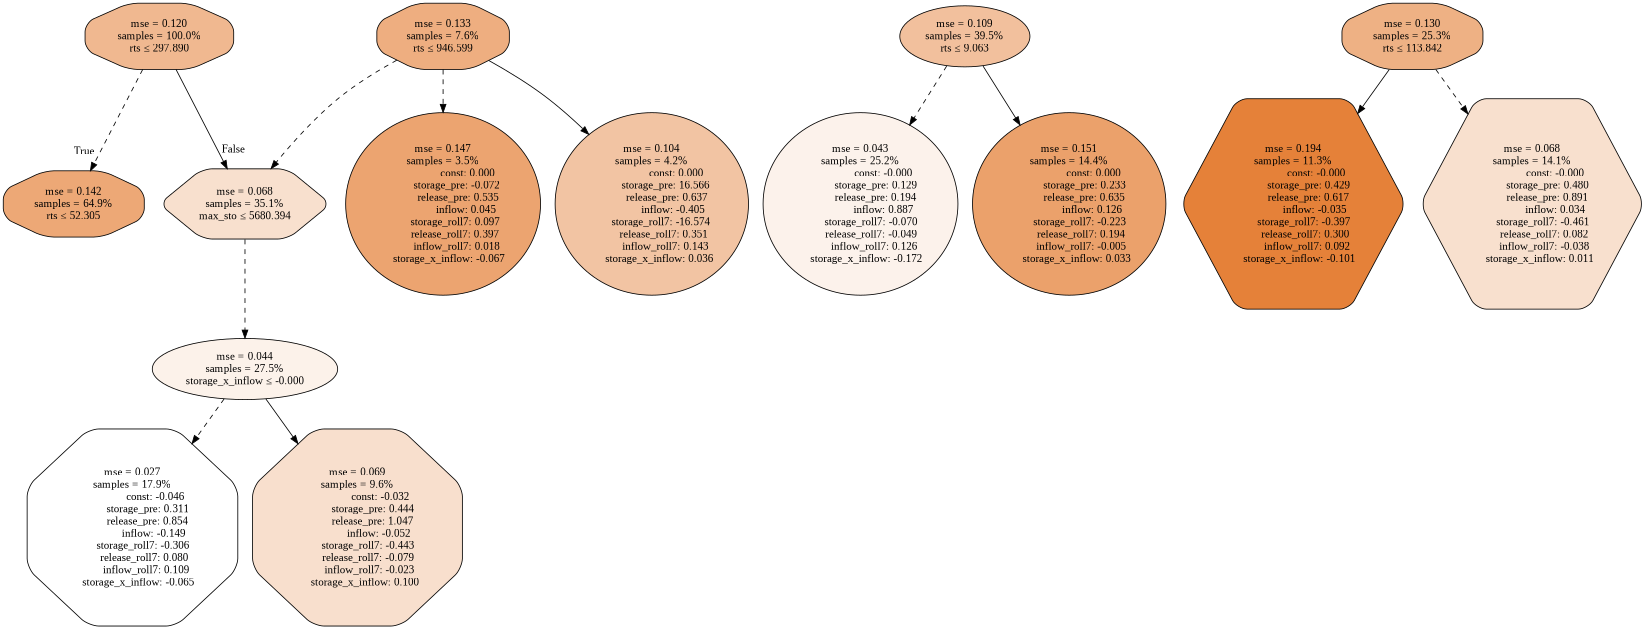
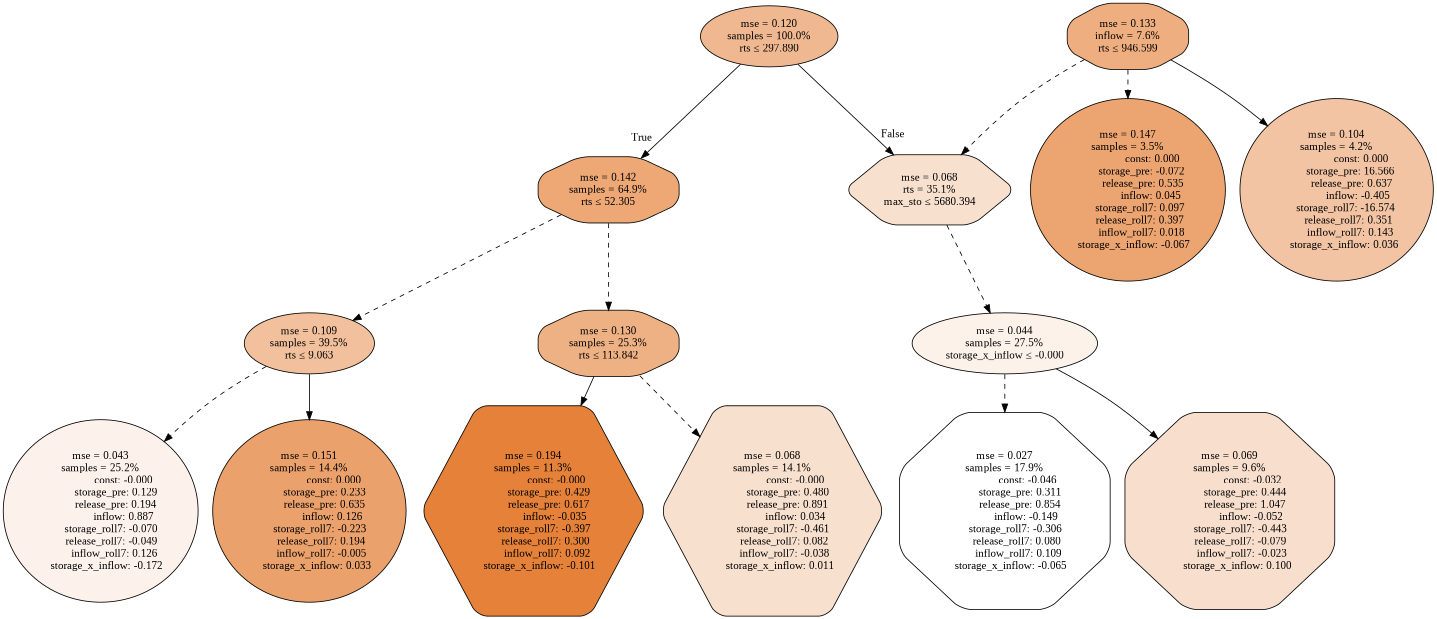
(159, 36) -> (769, 36)
(443, 36) -> (1128, 36)
(118, 116) -> (694, 108)
(245, 204) -> (930, 190)
none -> (609, 263)
none -> (461, 266)
